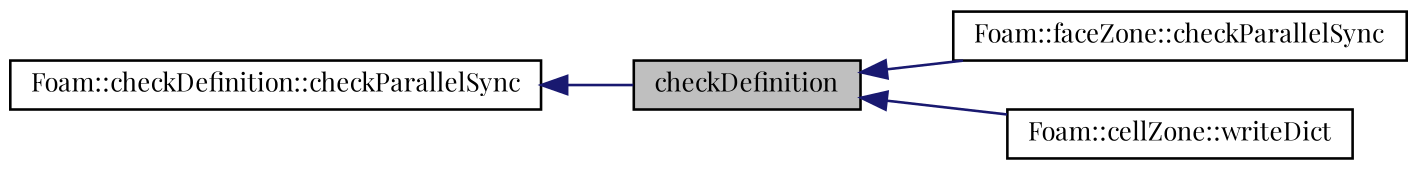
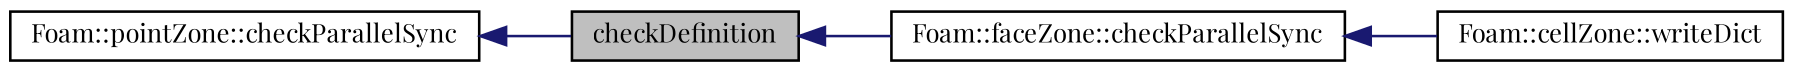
(276, 85) -> (245, 36)
(947, 108) -> (1404, 36)
